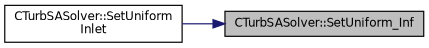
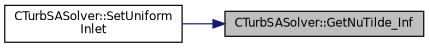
(324, 24) -> (324, 24)
